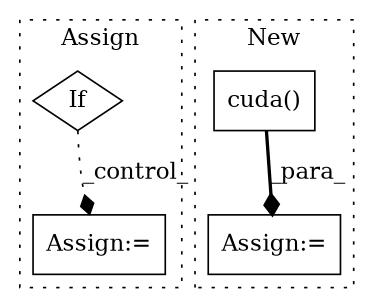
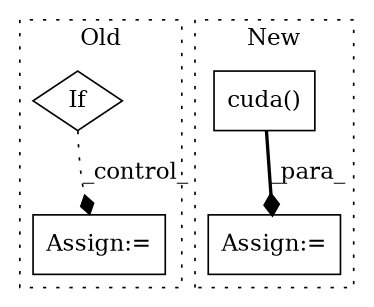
(101, 39) -> (101, 39)
